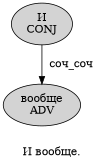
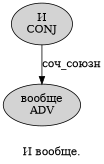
(71, 64) -> (71, 64)
